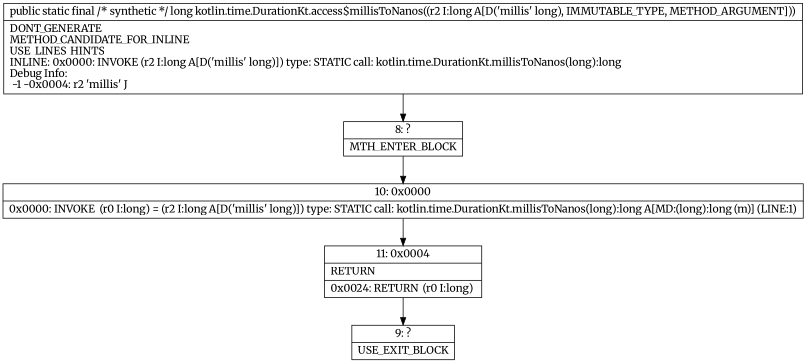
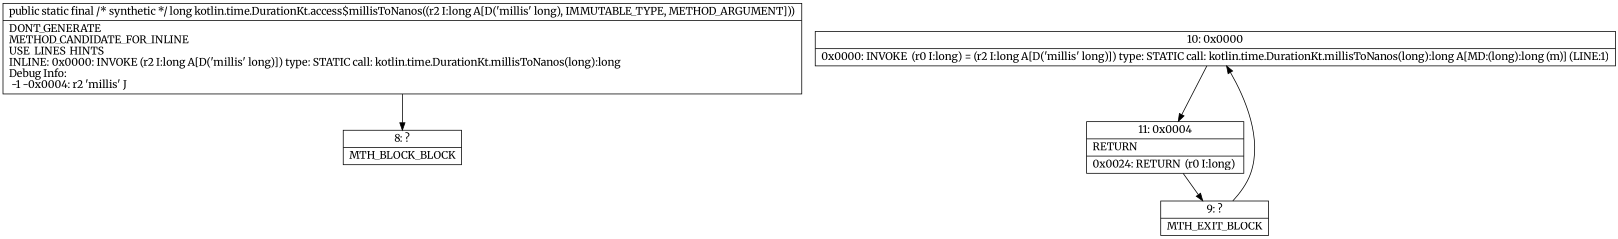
(403, 147) -> (402, 156)
(403, 166) -> (1254, 137)
(403, 351) -> (1215, 226)
